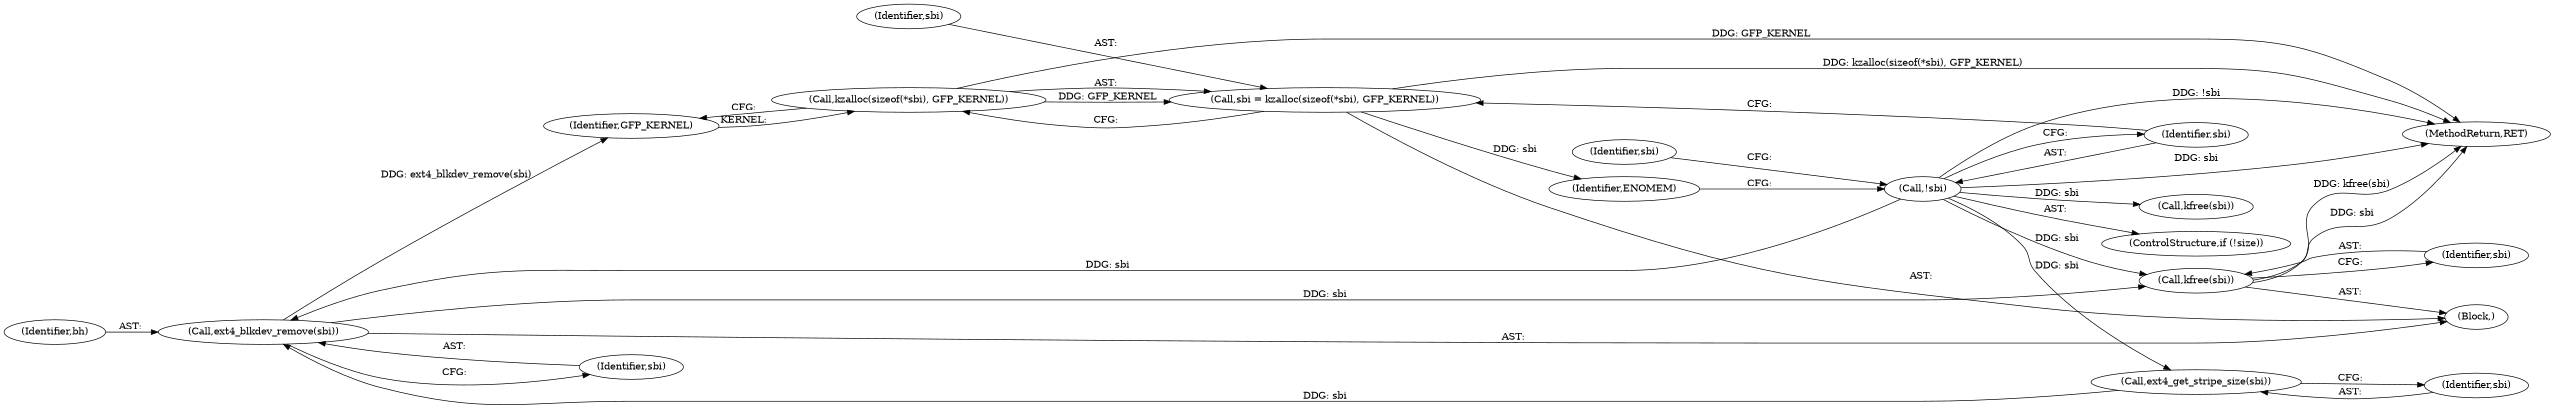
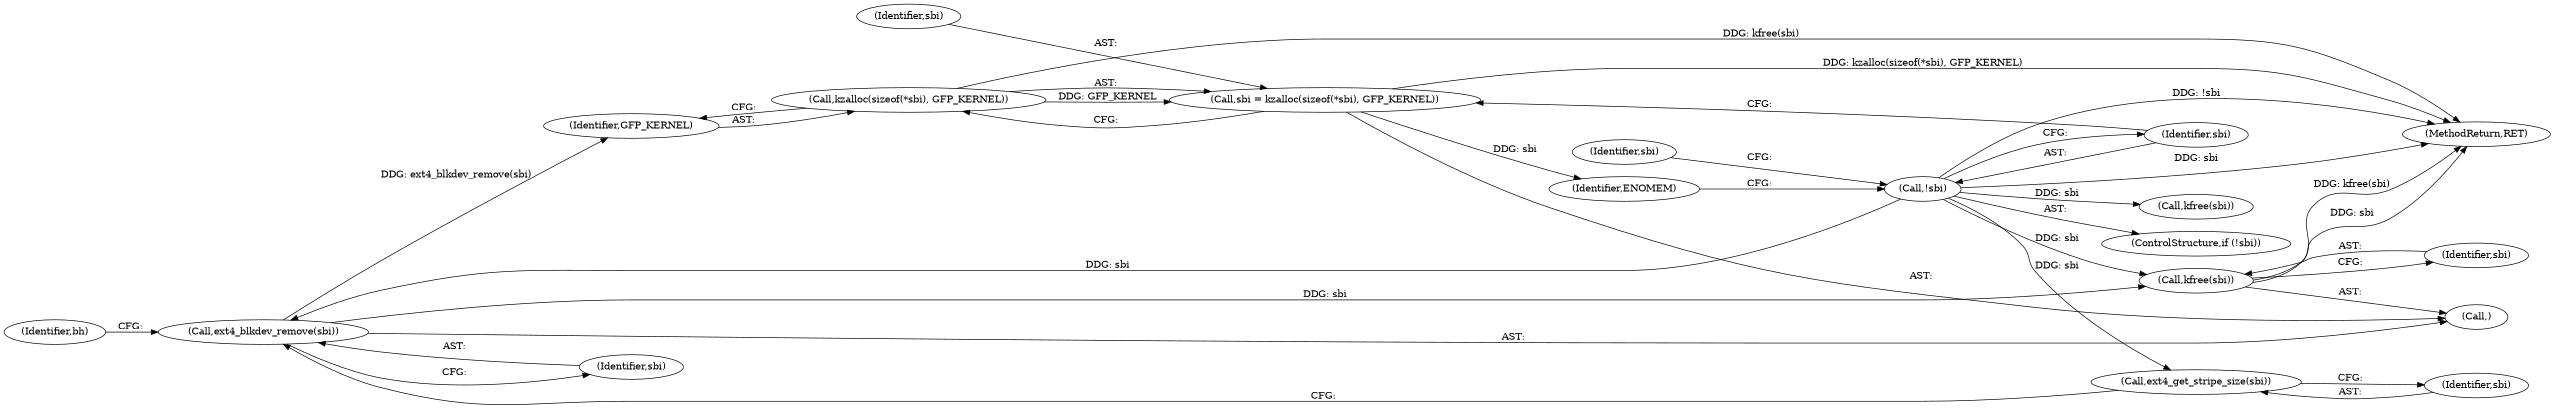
(1761, 34) -> (1761, 34)
(745, 120) -> (745, 120)
(2196, 244) -> (2196, 244)
(2476, 317) -> (2476, 317)
(132, 327) -> (132, 327)
(1325, 396) -> (1325, 396)
